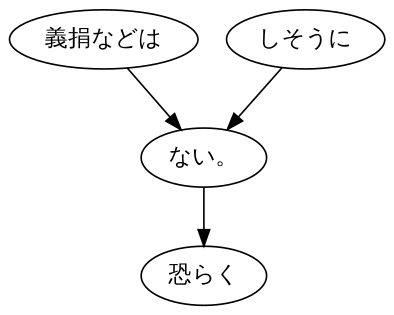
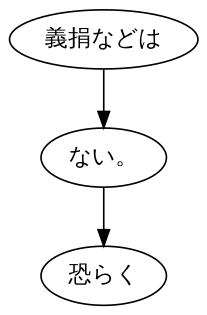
(306, 39) -> none
